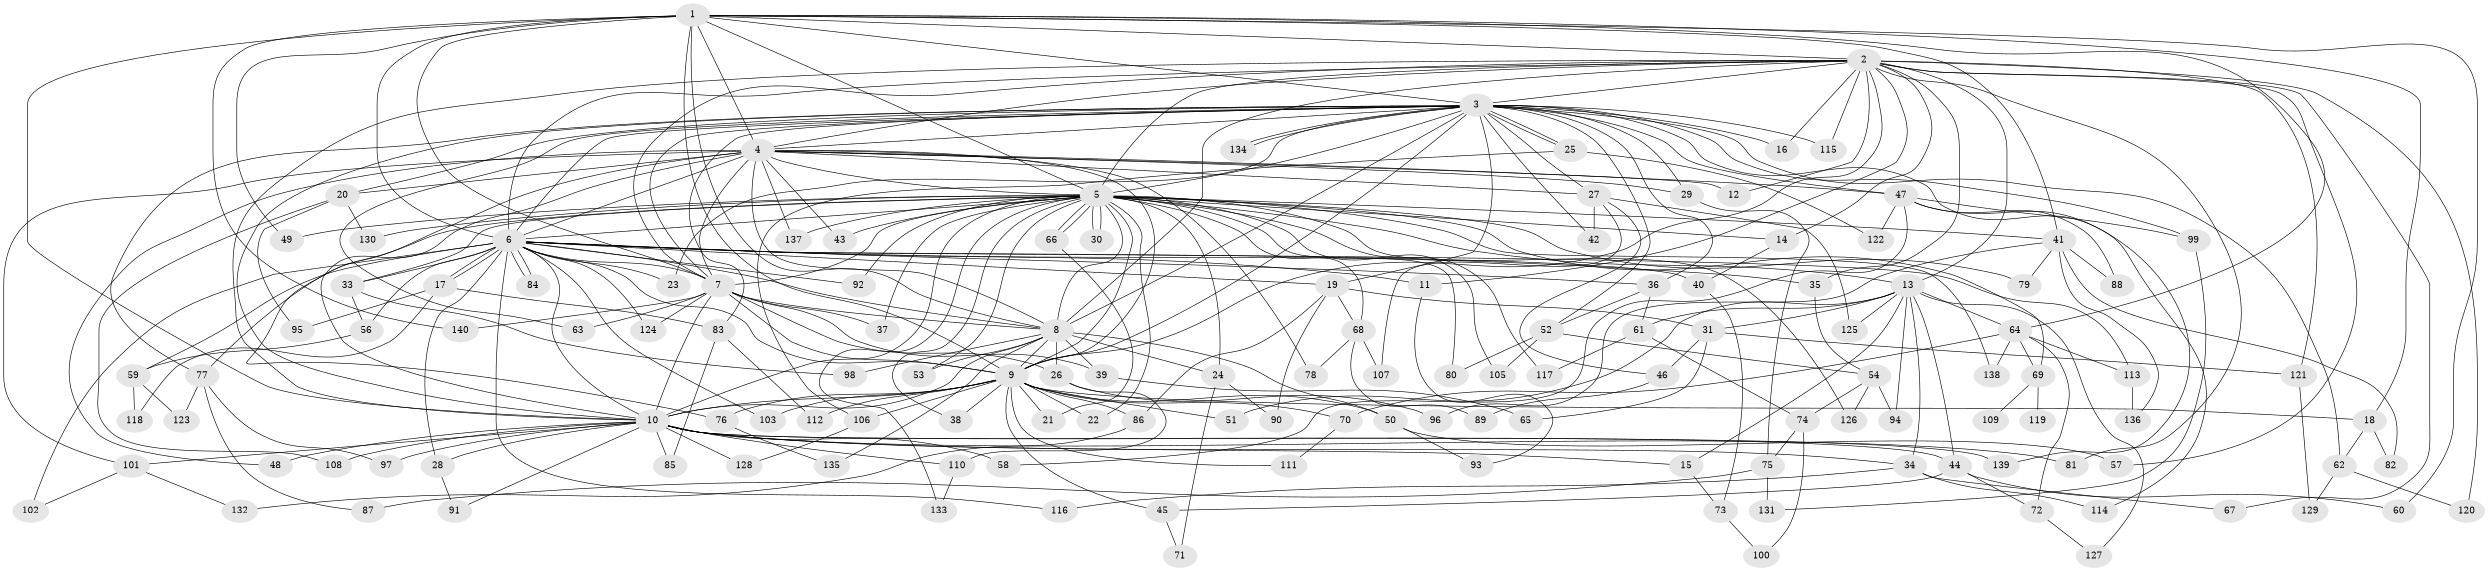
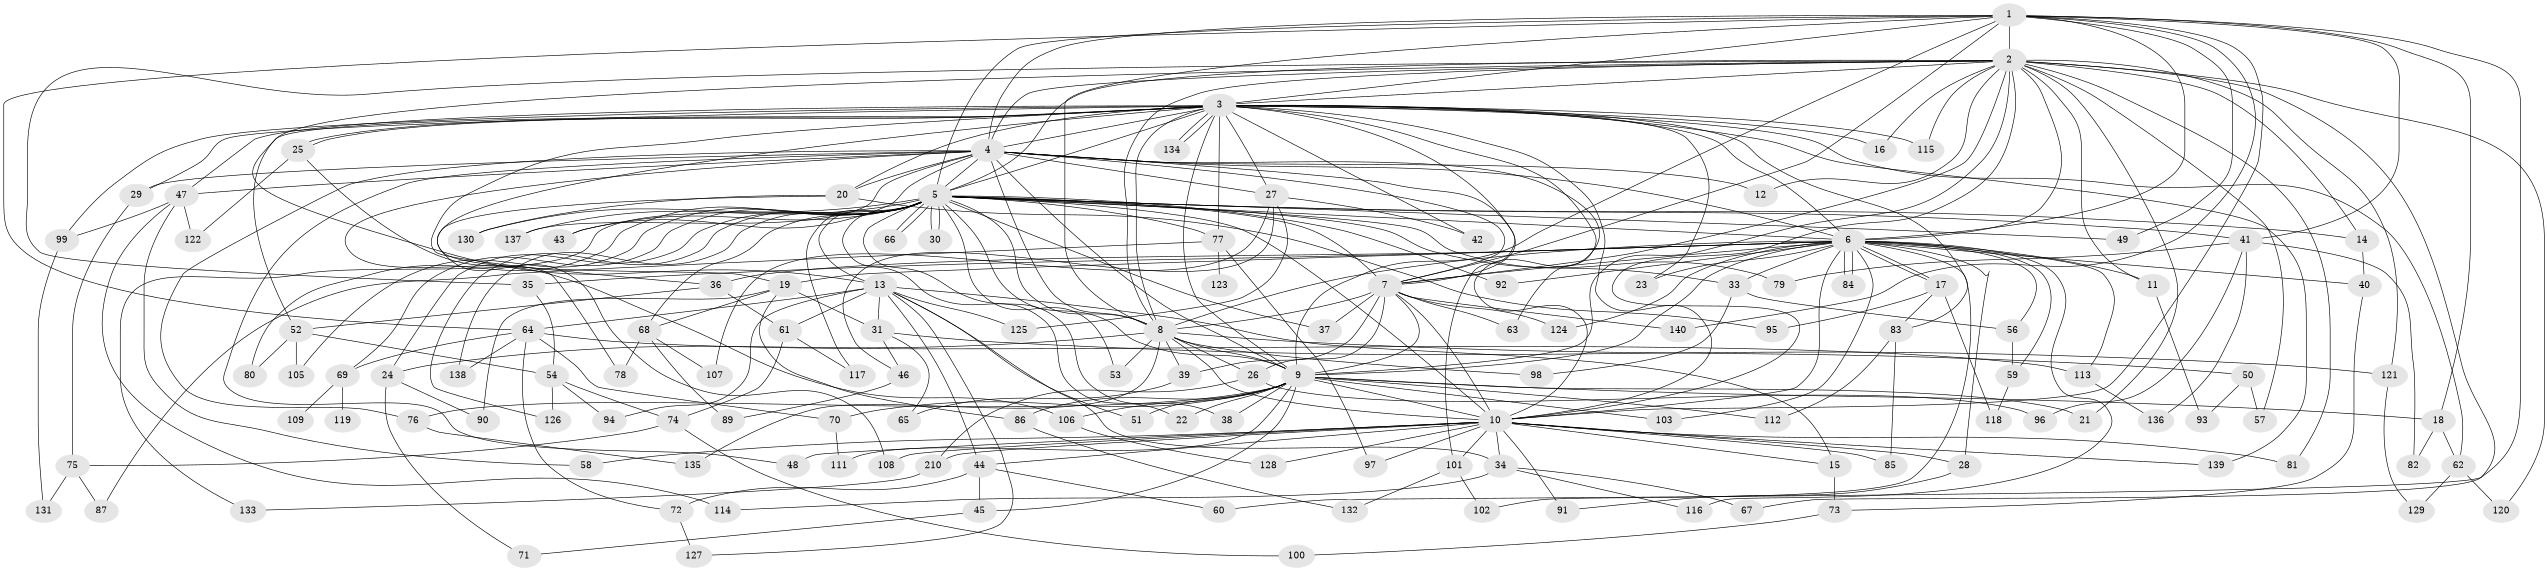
(2117, 286) -> none
(1127, 331) -> (2162, 239)
(158, 398) -> none
(1201, 398) -> none
(957, 466) -> (933, 466)
